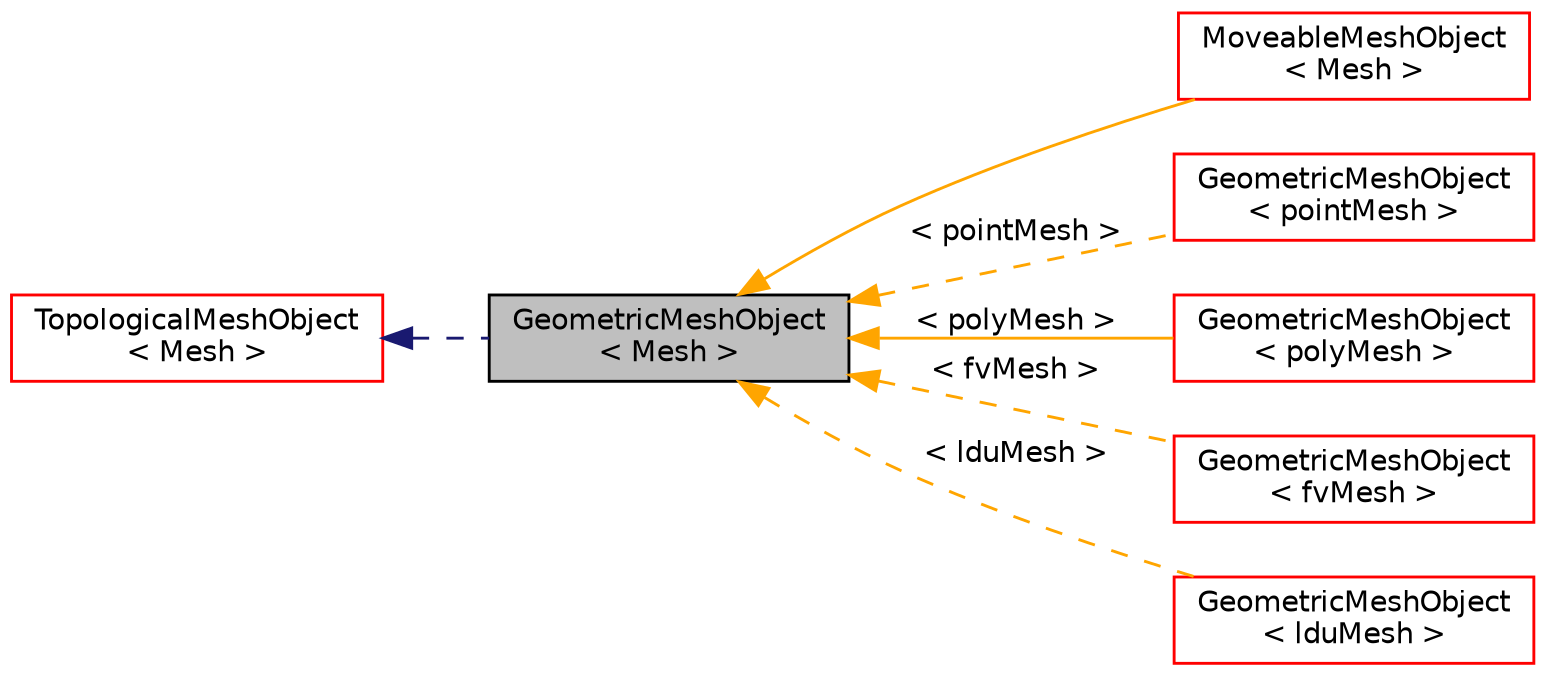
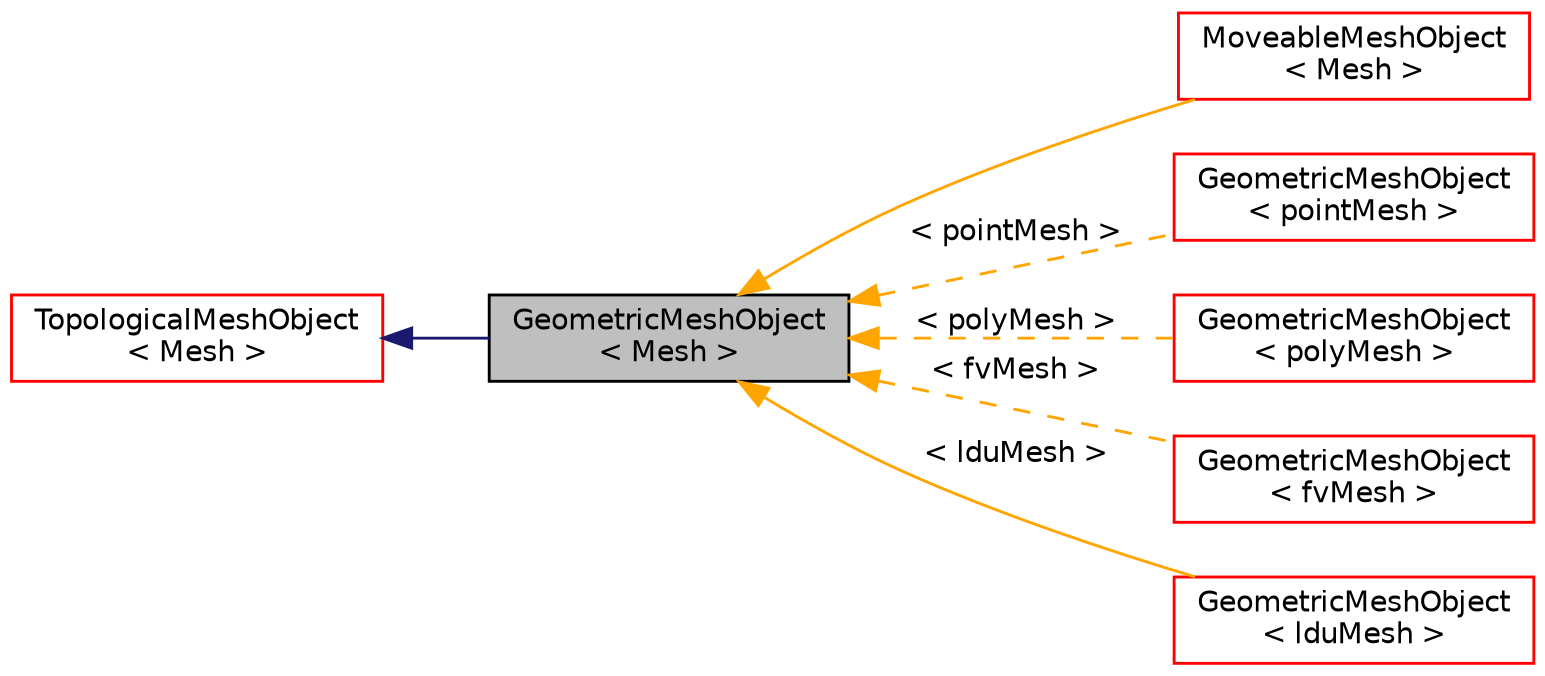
(451, 338) -> (451, 338)
(1026, 338) -> (1026, 338)
(974, 501) -> (974, 501)
